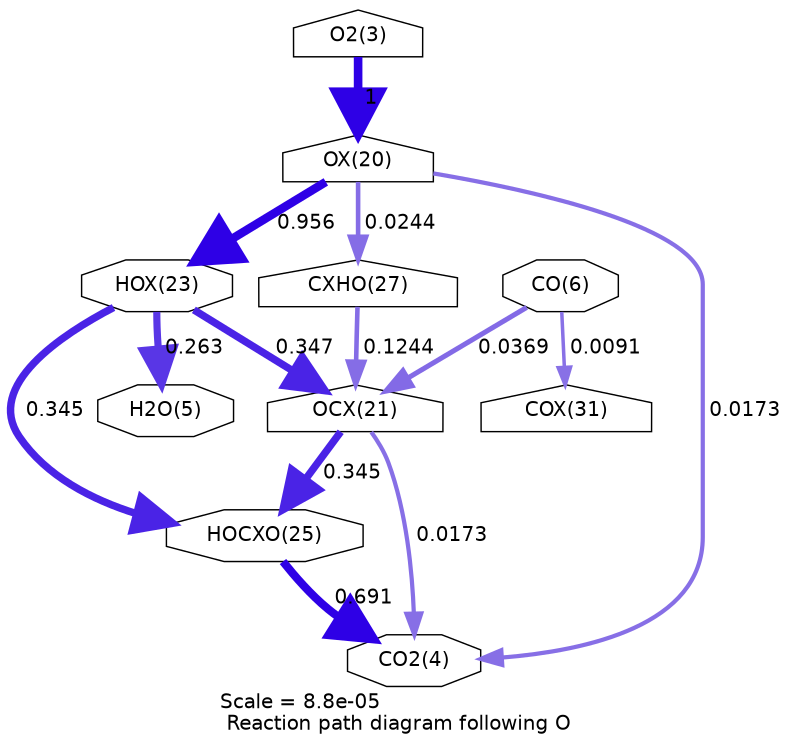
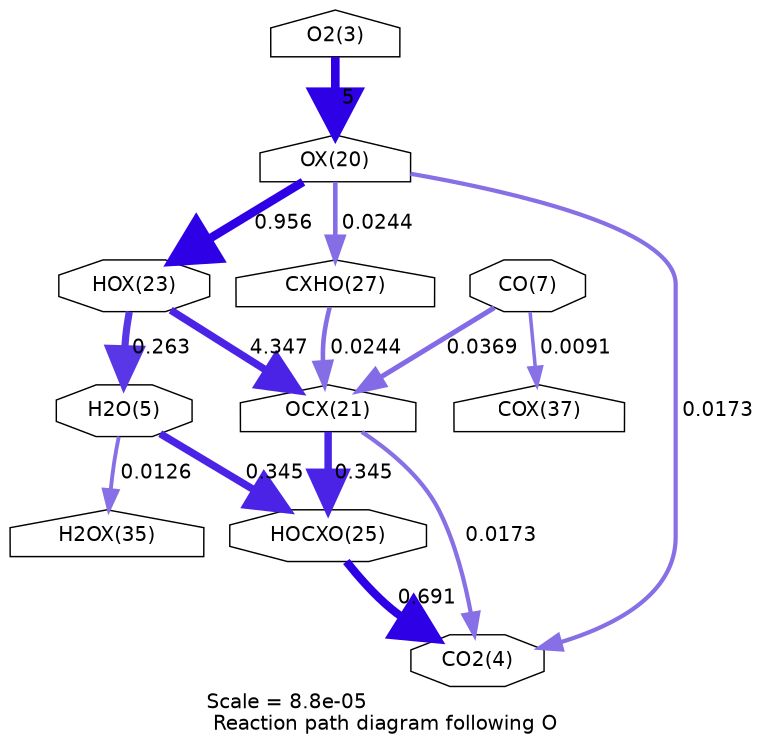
(368, 98) -> (345, 98)
(561, 286) -> (528, 286)
(302, 348) -> (276, 348)
(396, 348) -> (363, 348)
(566, 411) -> (539, 411)
(12, 420) -> (208, 462)
none -> (107, 536)
